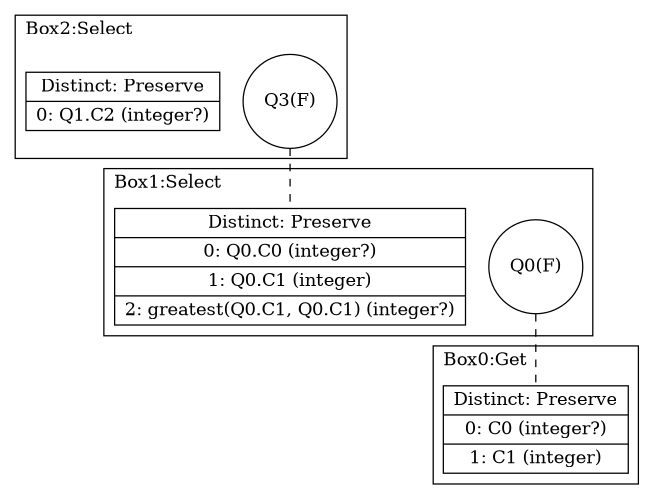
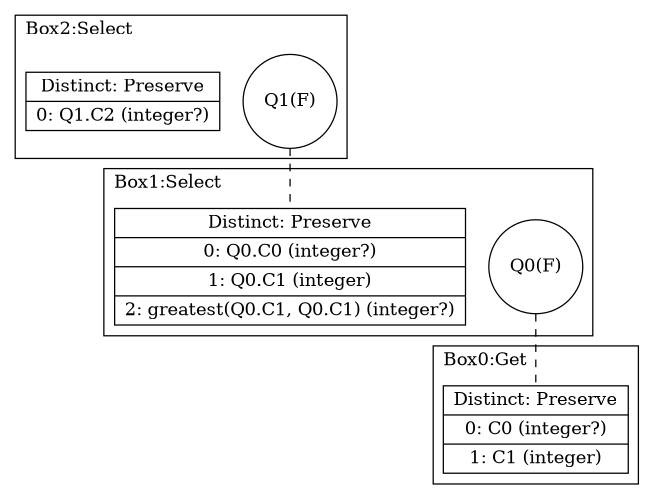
(290, 101) -> (290, 101)
